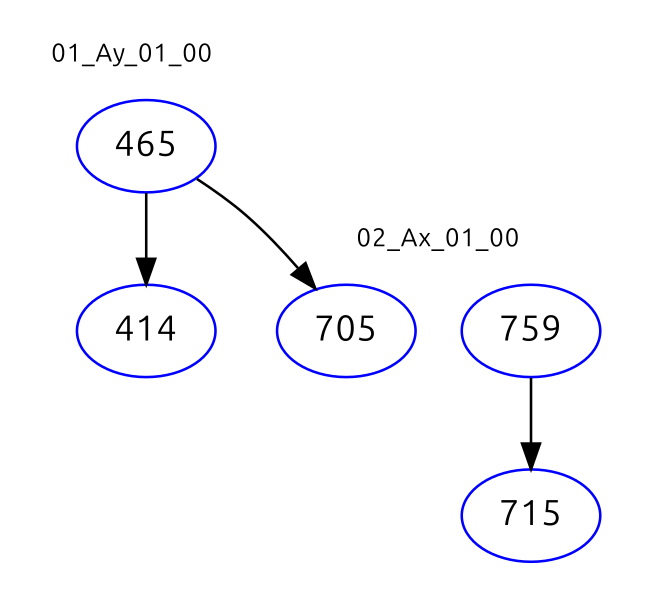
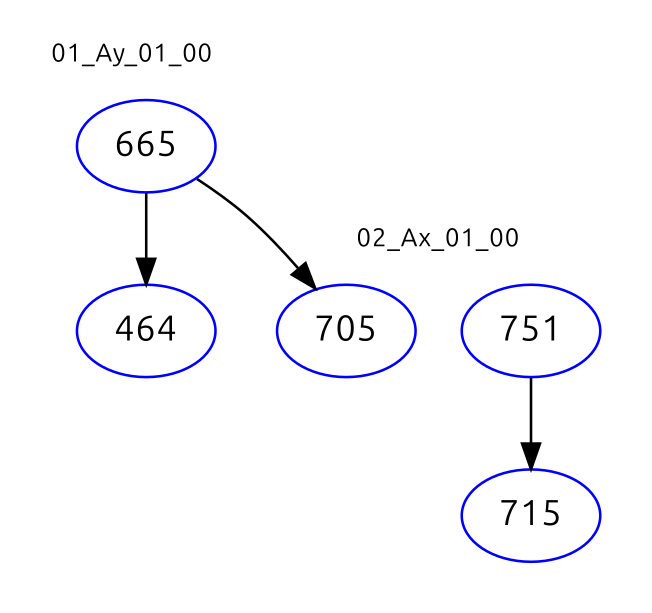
(146, 146) -> (146, 146)
(146, 331) -> (146, 331)
(531, 331) -> (531, 331)
